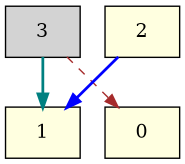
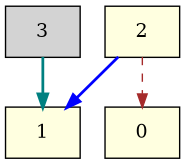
(87, 76) -> (142, 75)
